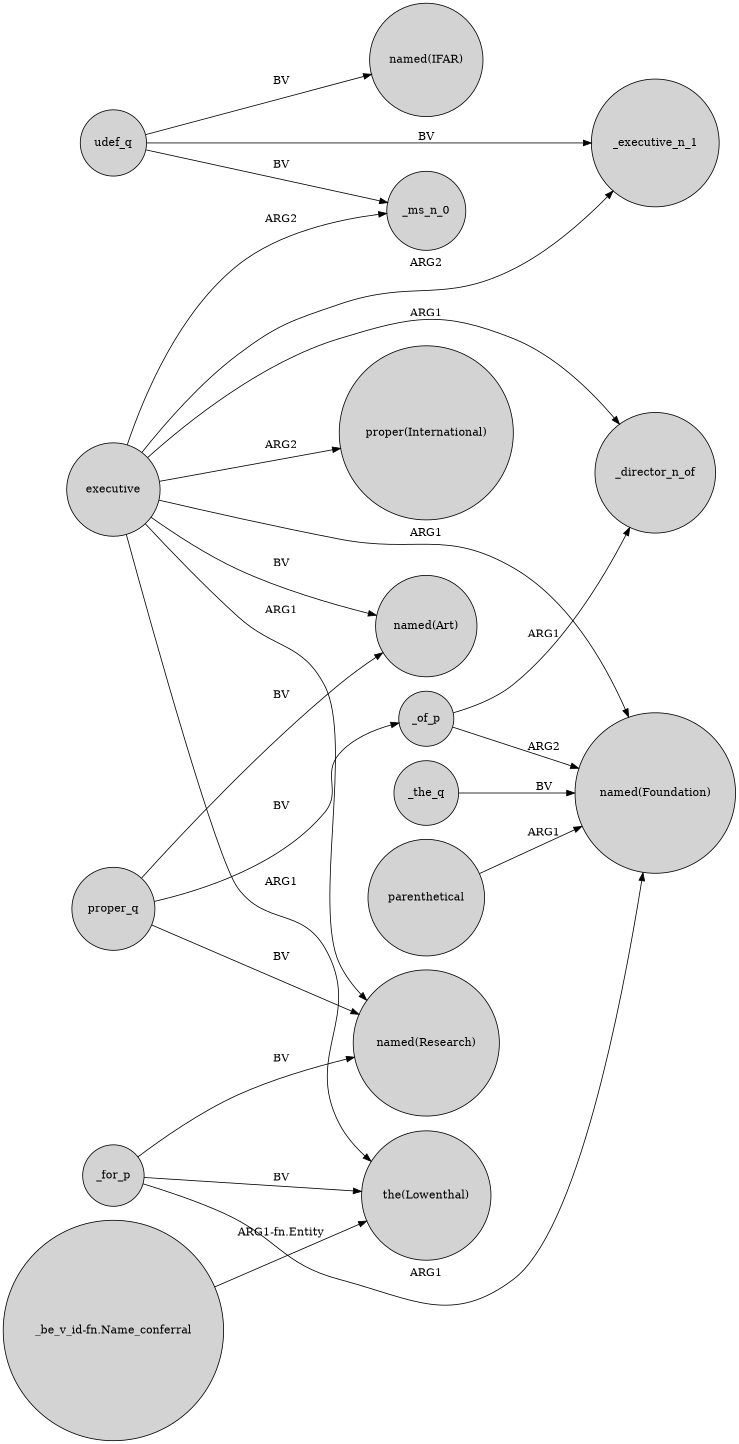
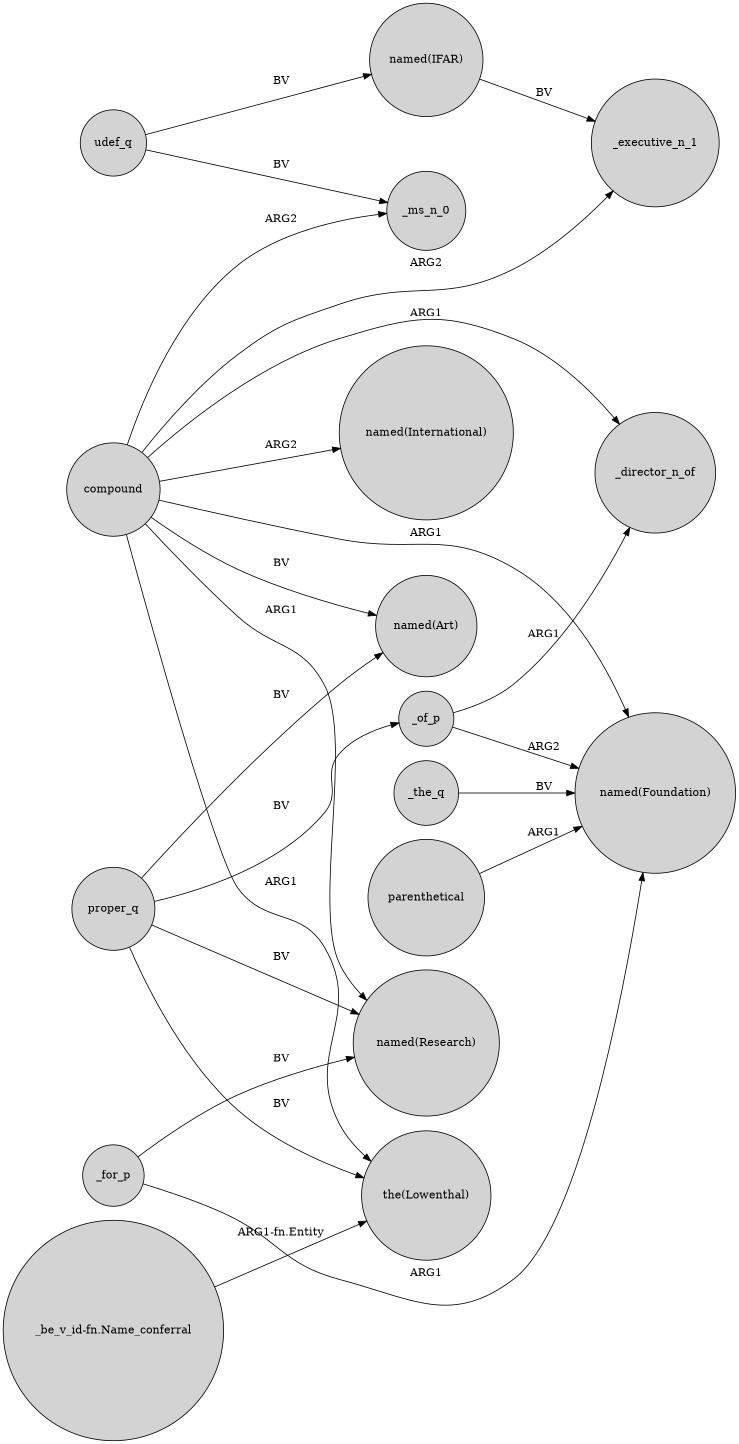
(365, 143) -> (533, 99)
(426, 433) -> (426, 433)
(113, 490) -> (113, 490)
(249, 1184) -> (216, 1088)
